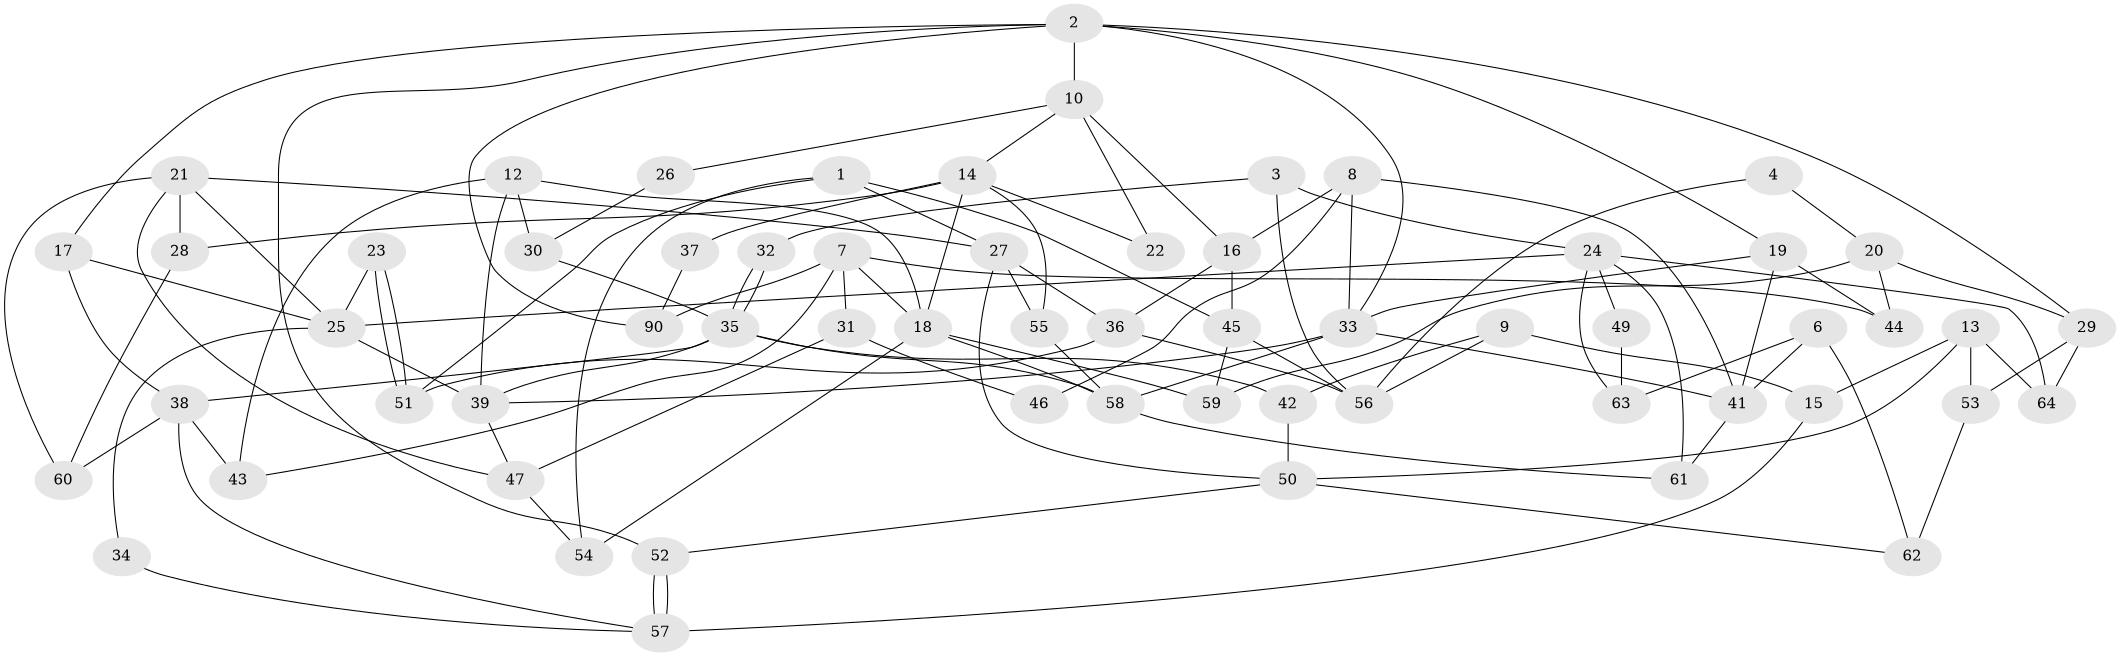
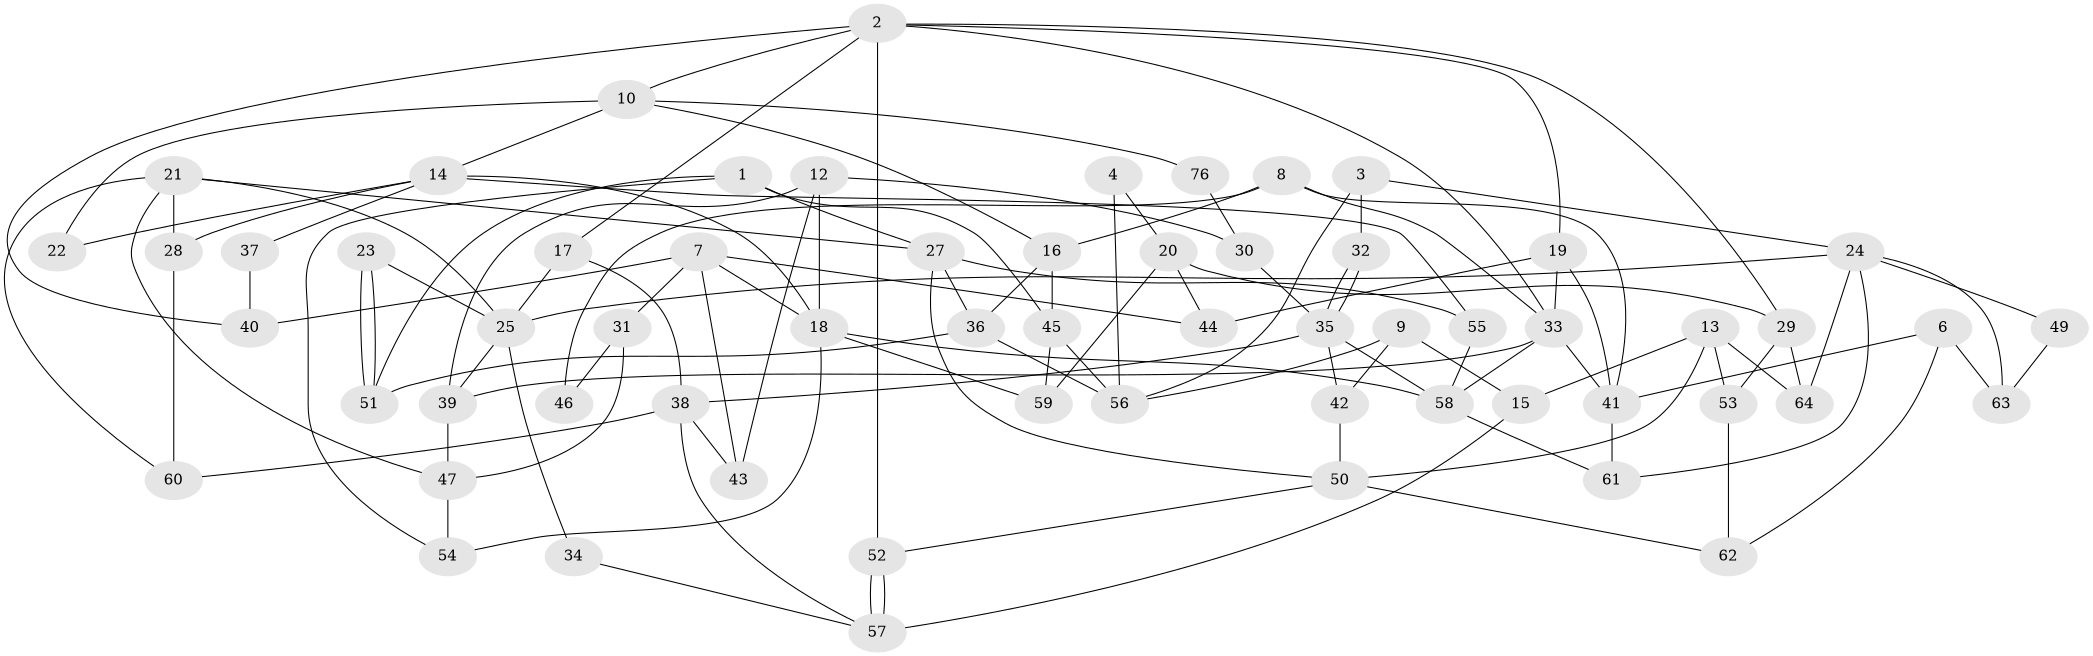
(666, 176) -> (1200, 176)
(654, 328) -> (250, 328)
(606, 367) -> none
